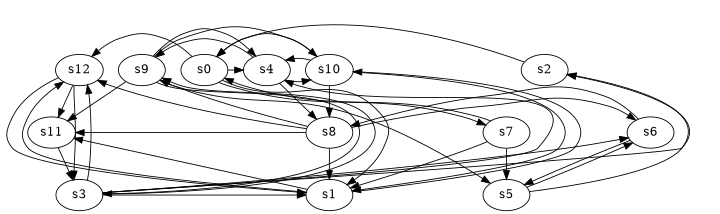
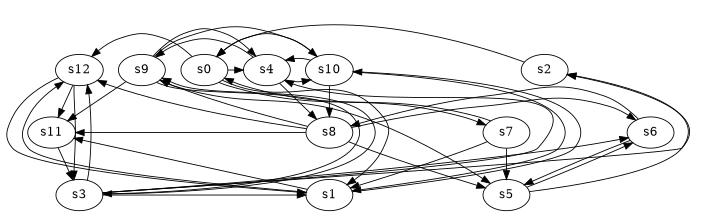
(329, 157) -> (403, 161)
